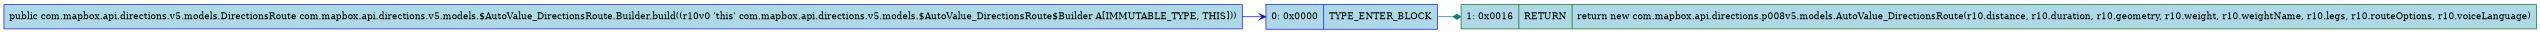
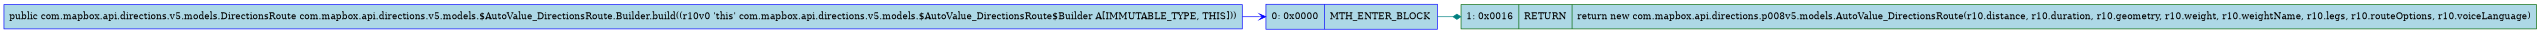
(1381, 16) -> (1380, 16)
